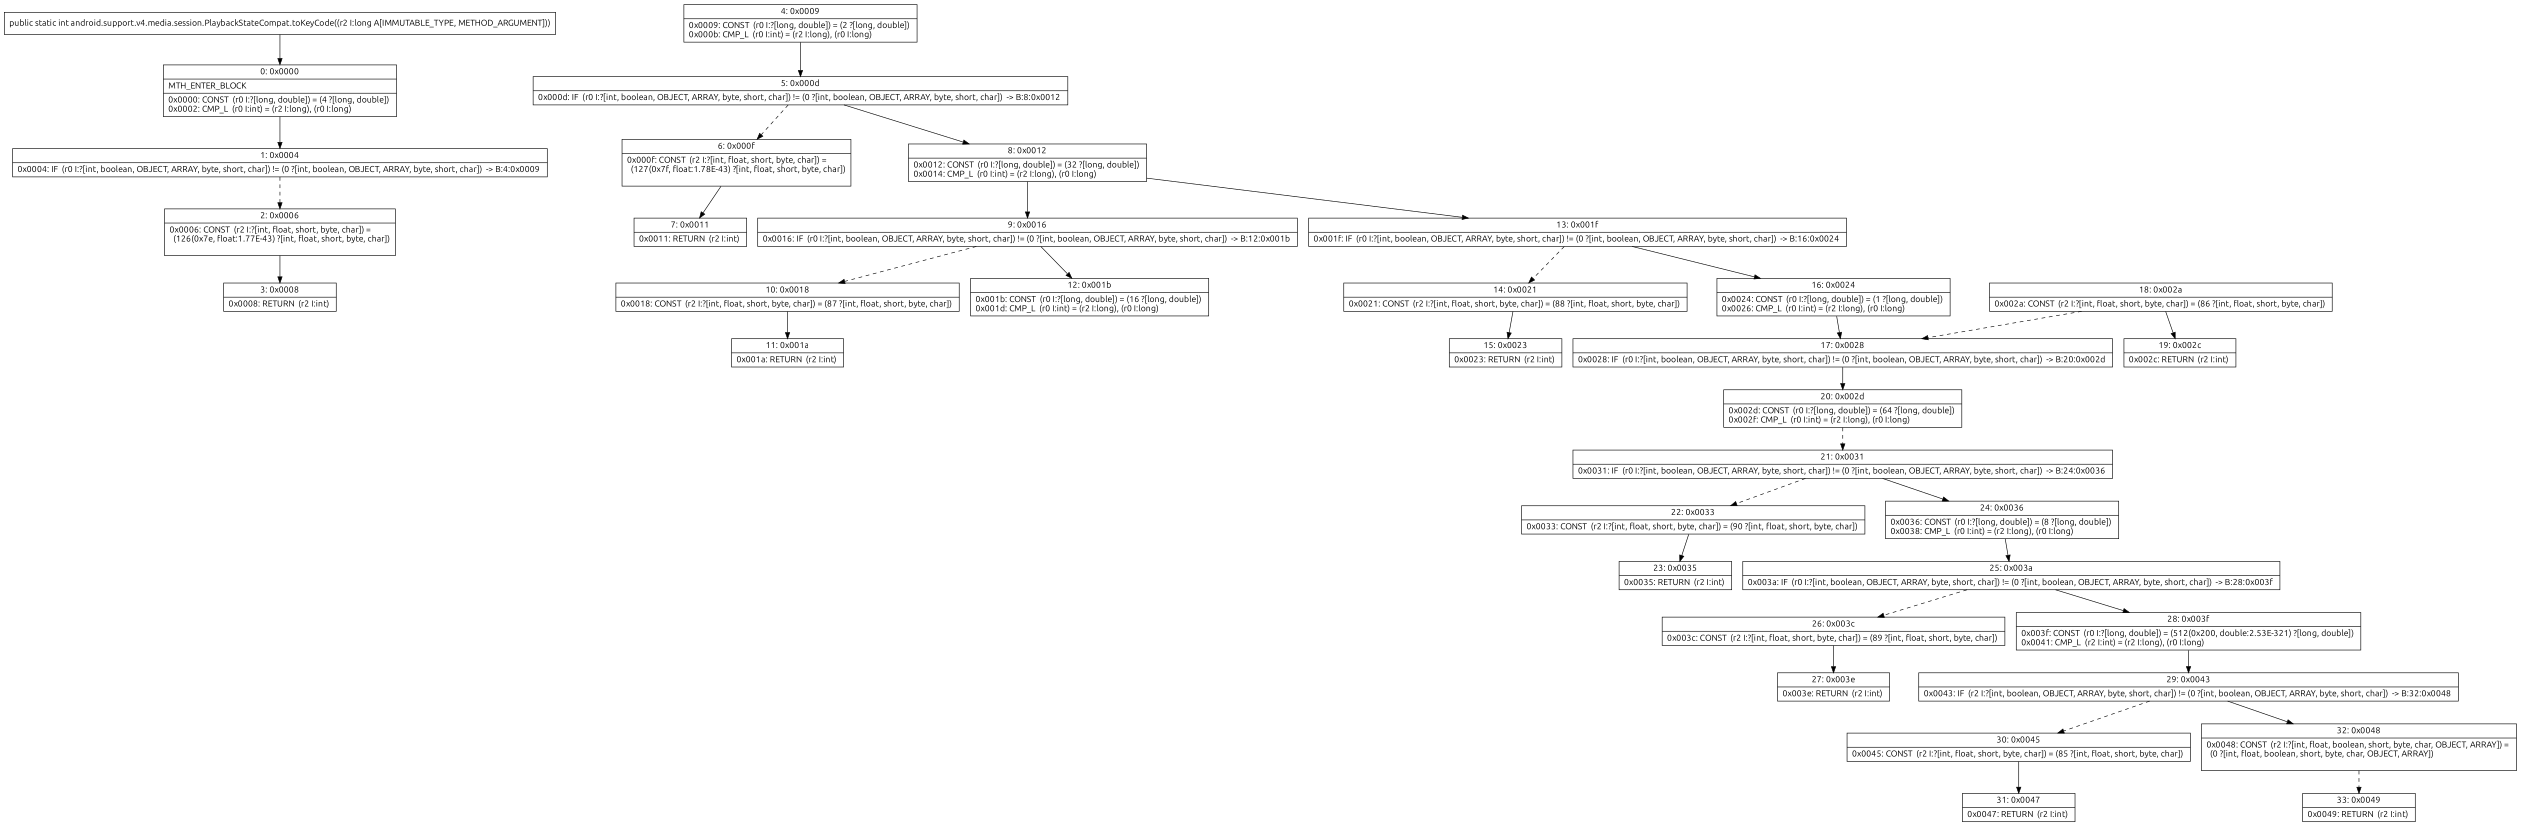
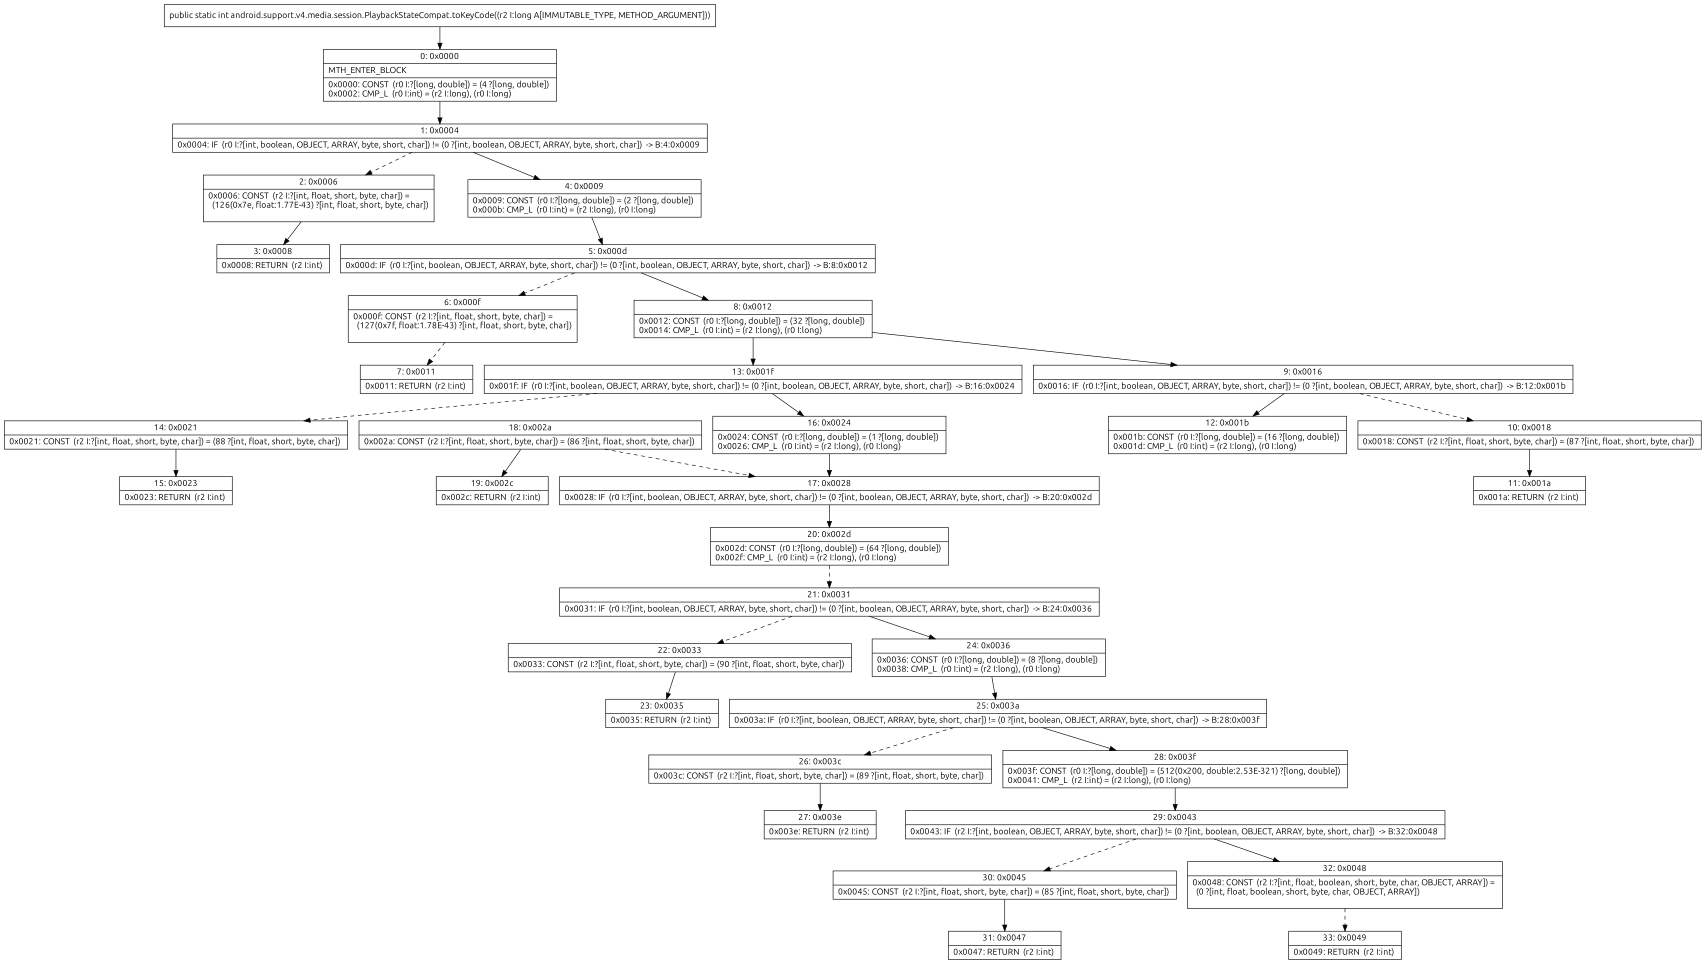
none -> (504, 165)
(712, 200) -> (438, 351)
